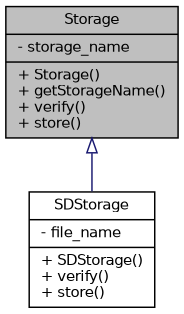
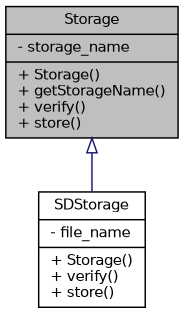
(92, 261) -> (92, 261)
